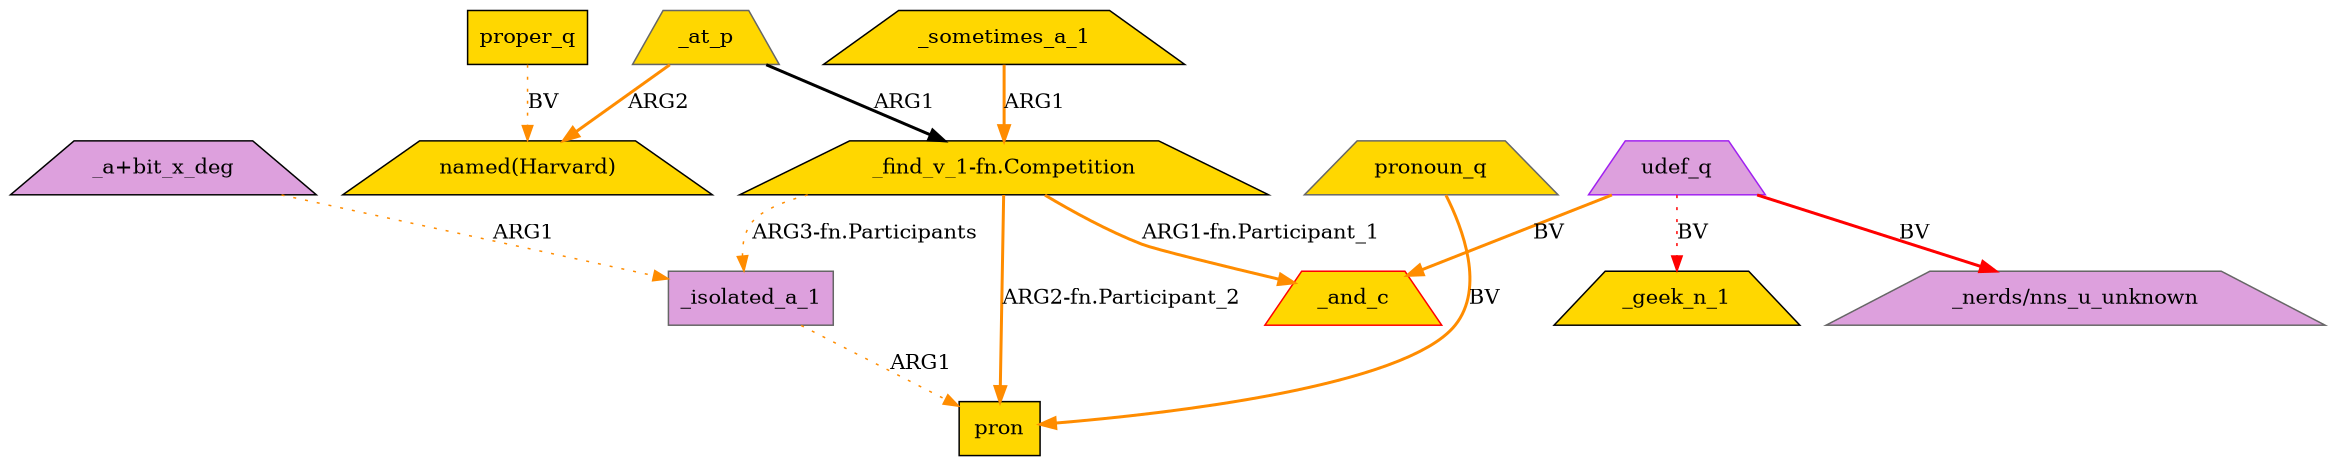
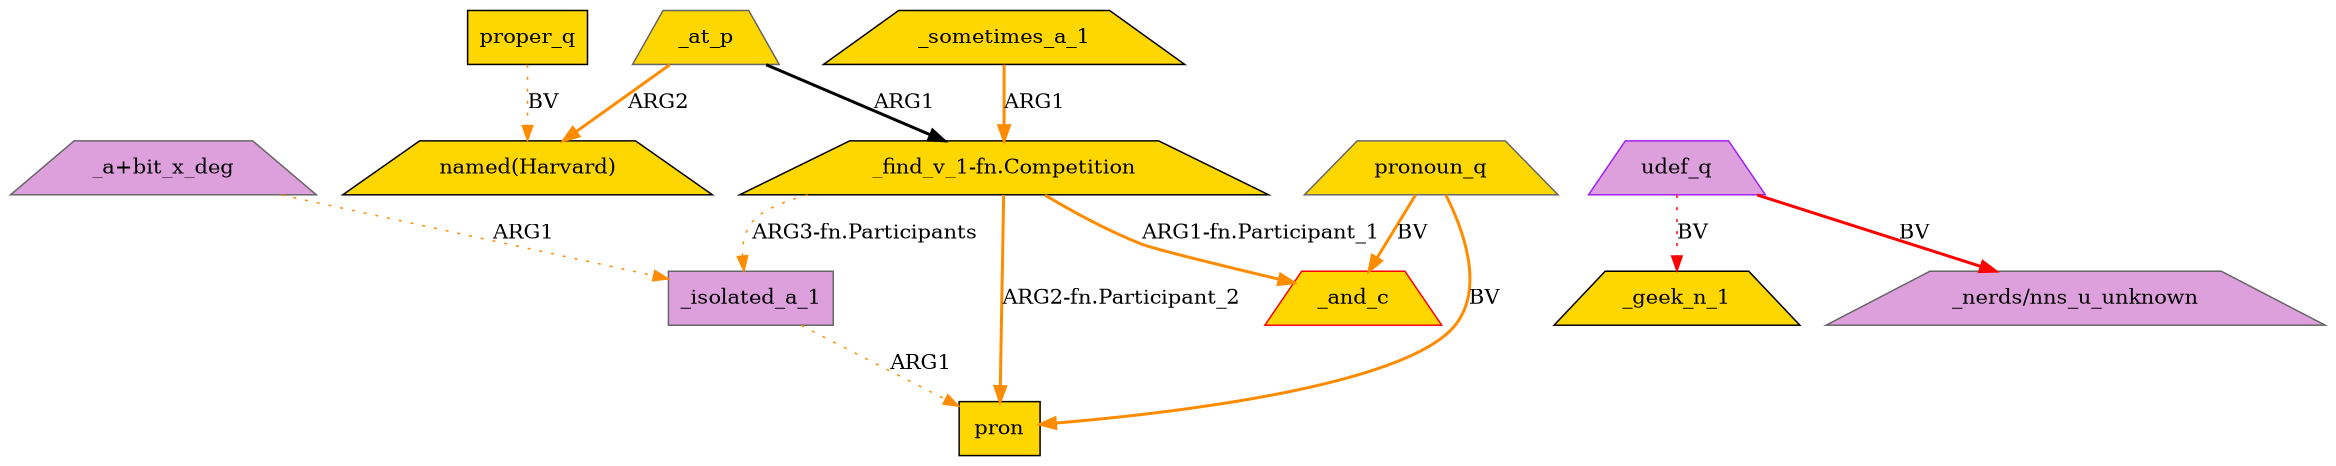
(163, 168) -> (163, 168)
(1517, 232) -> (1396, 226)
